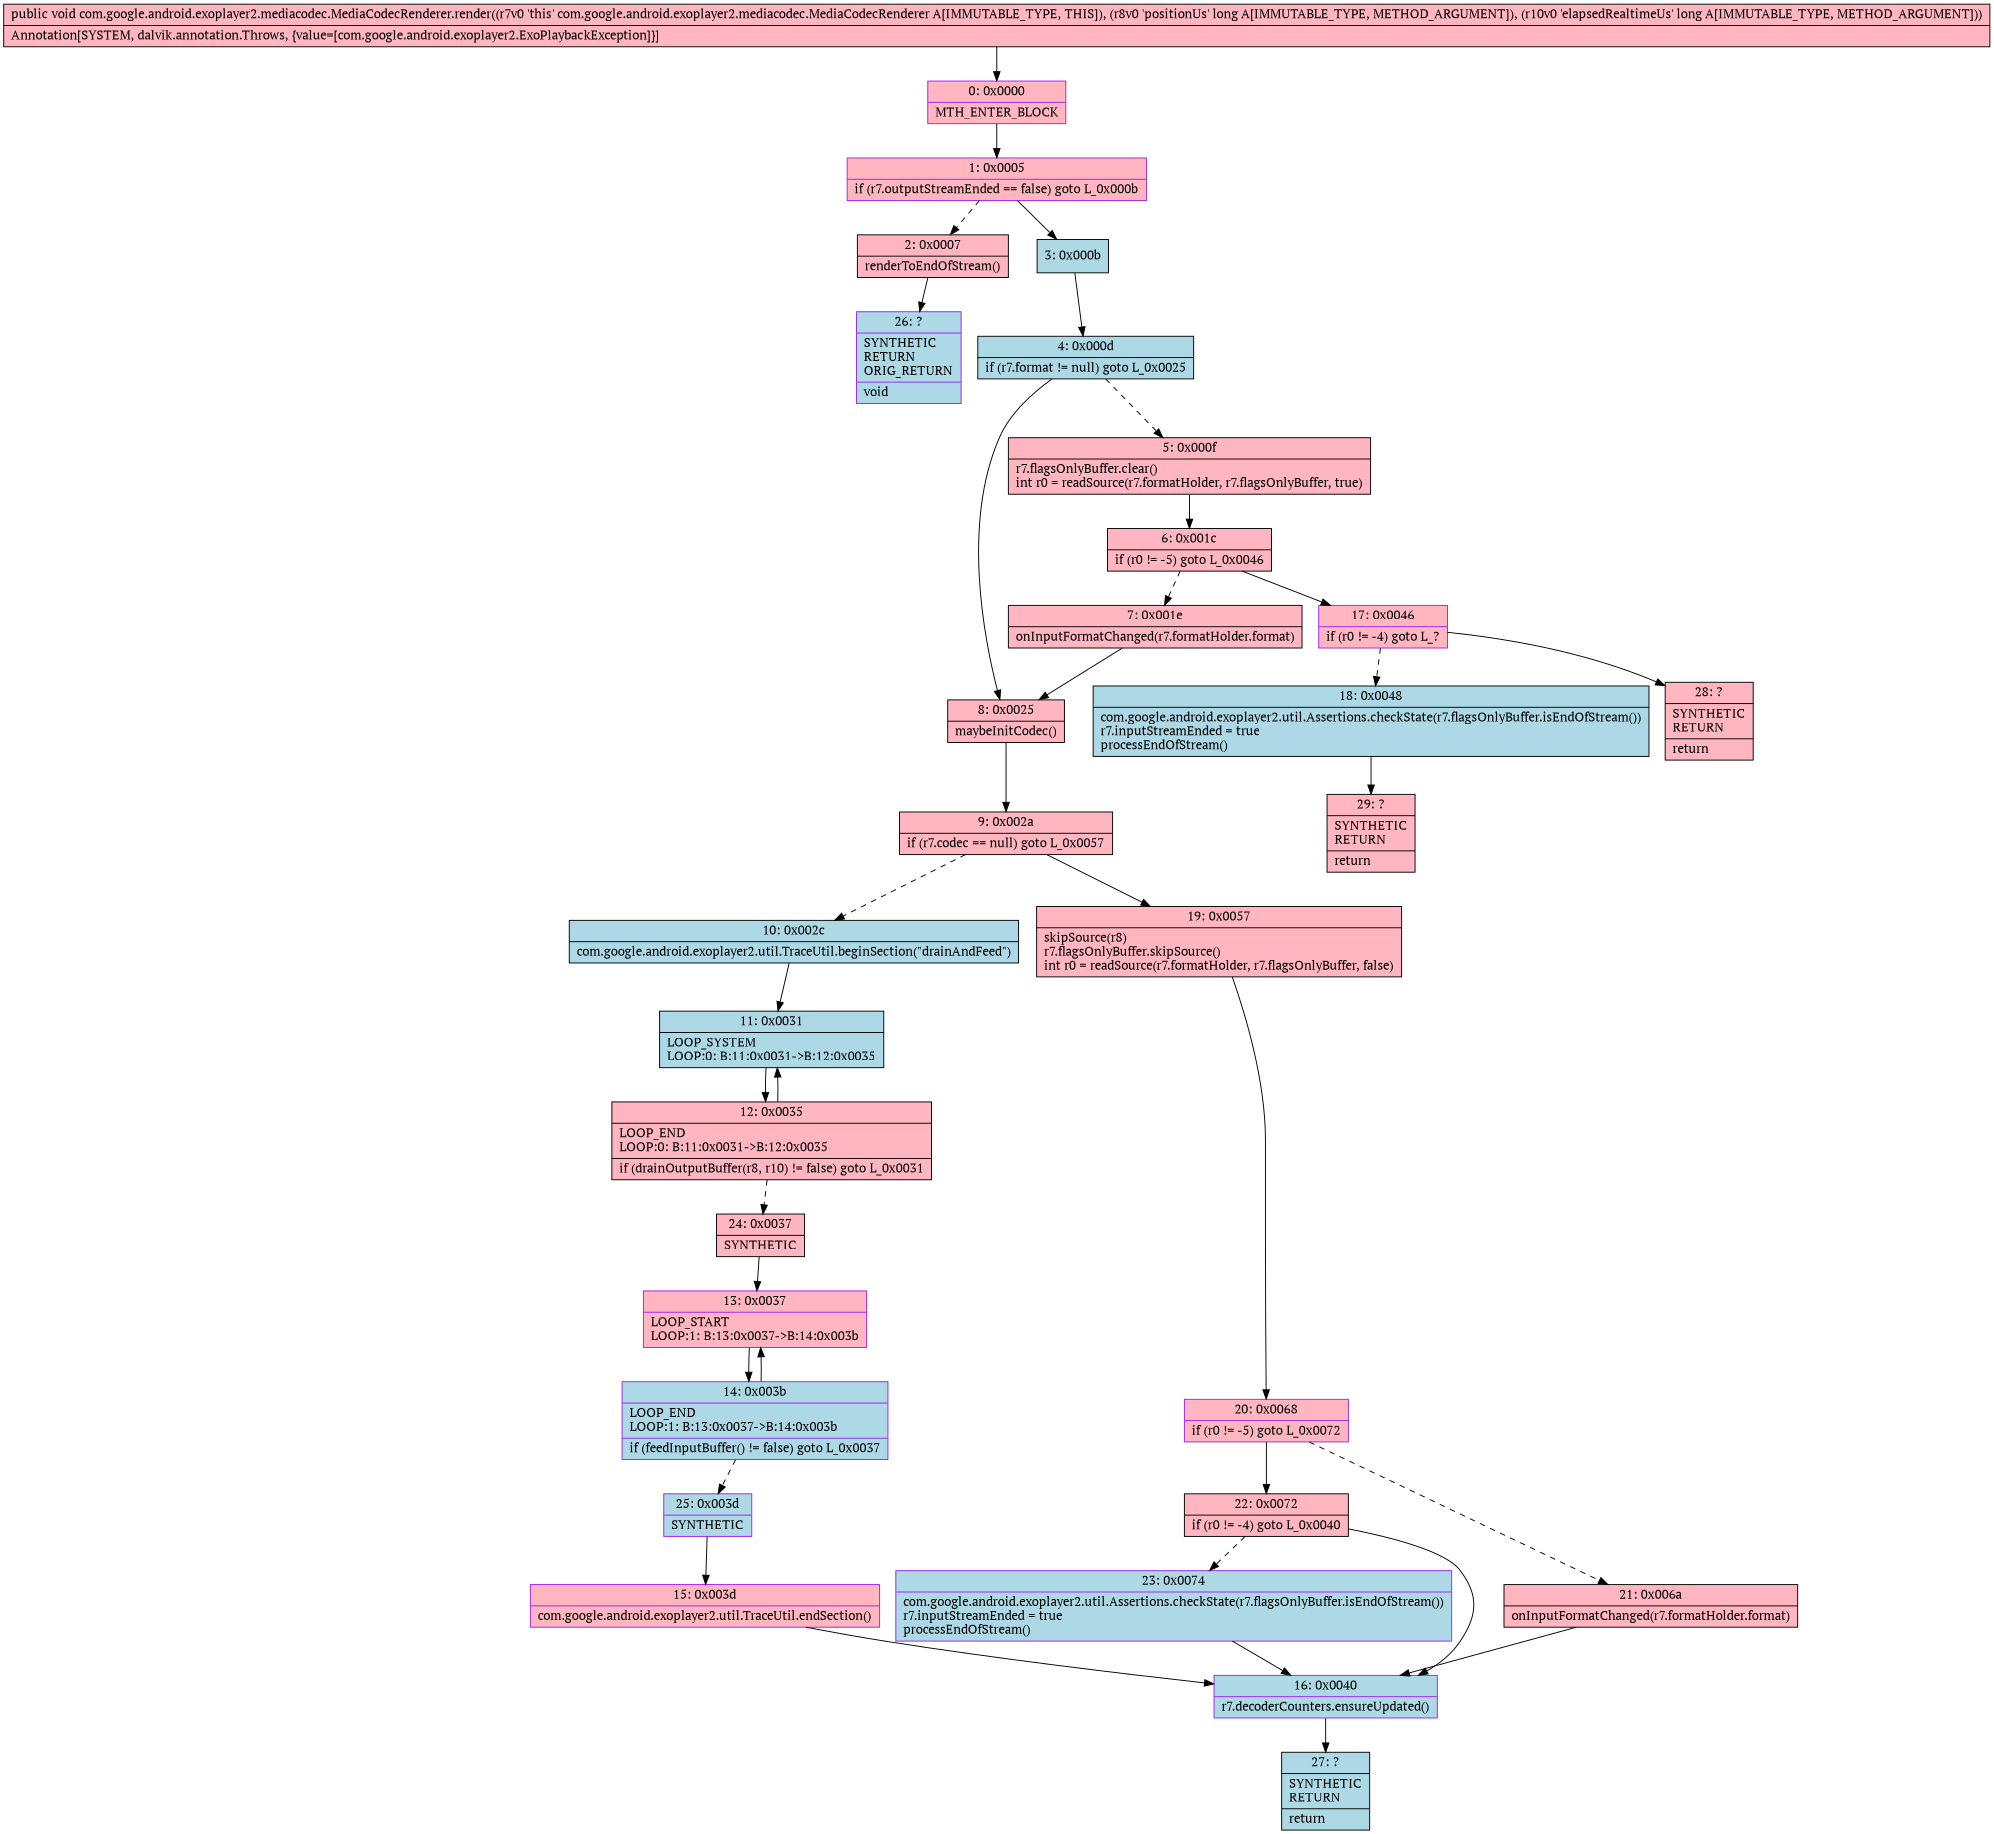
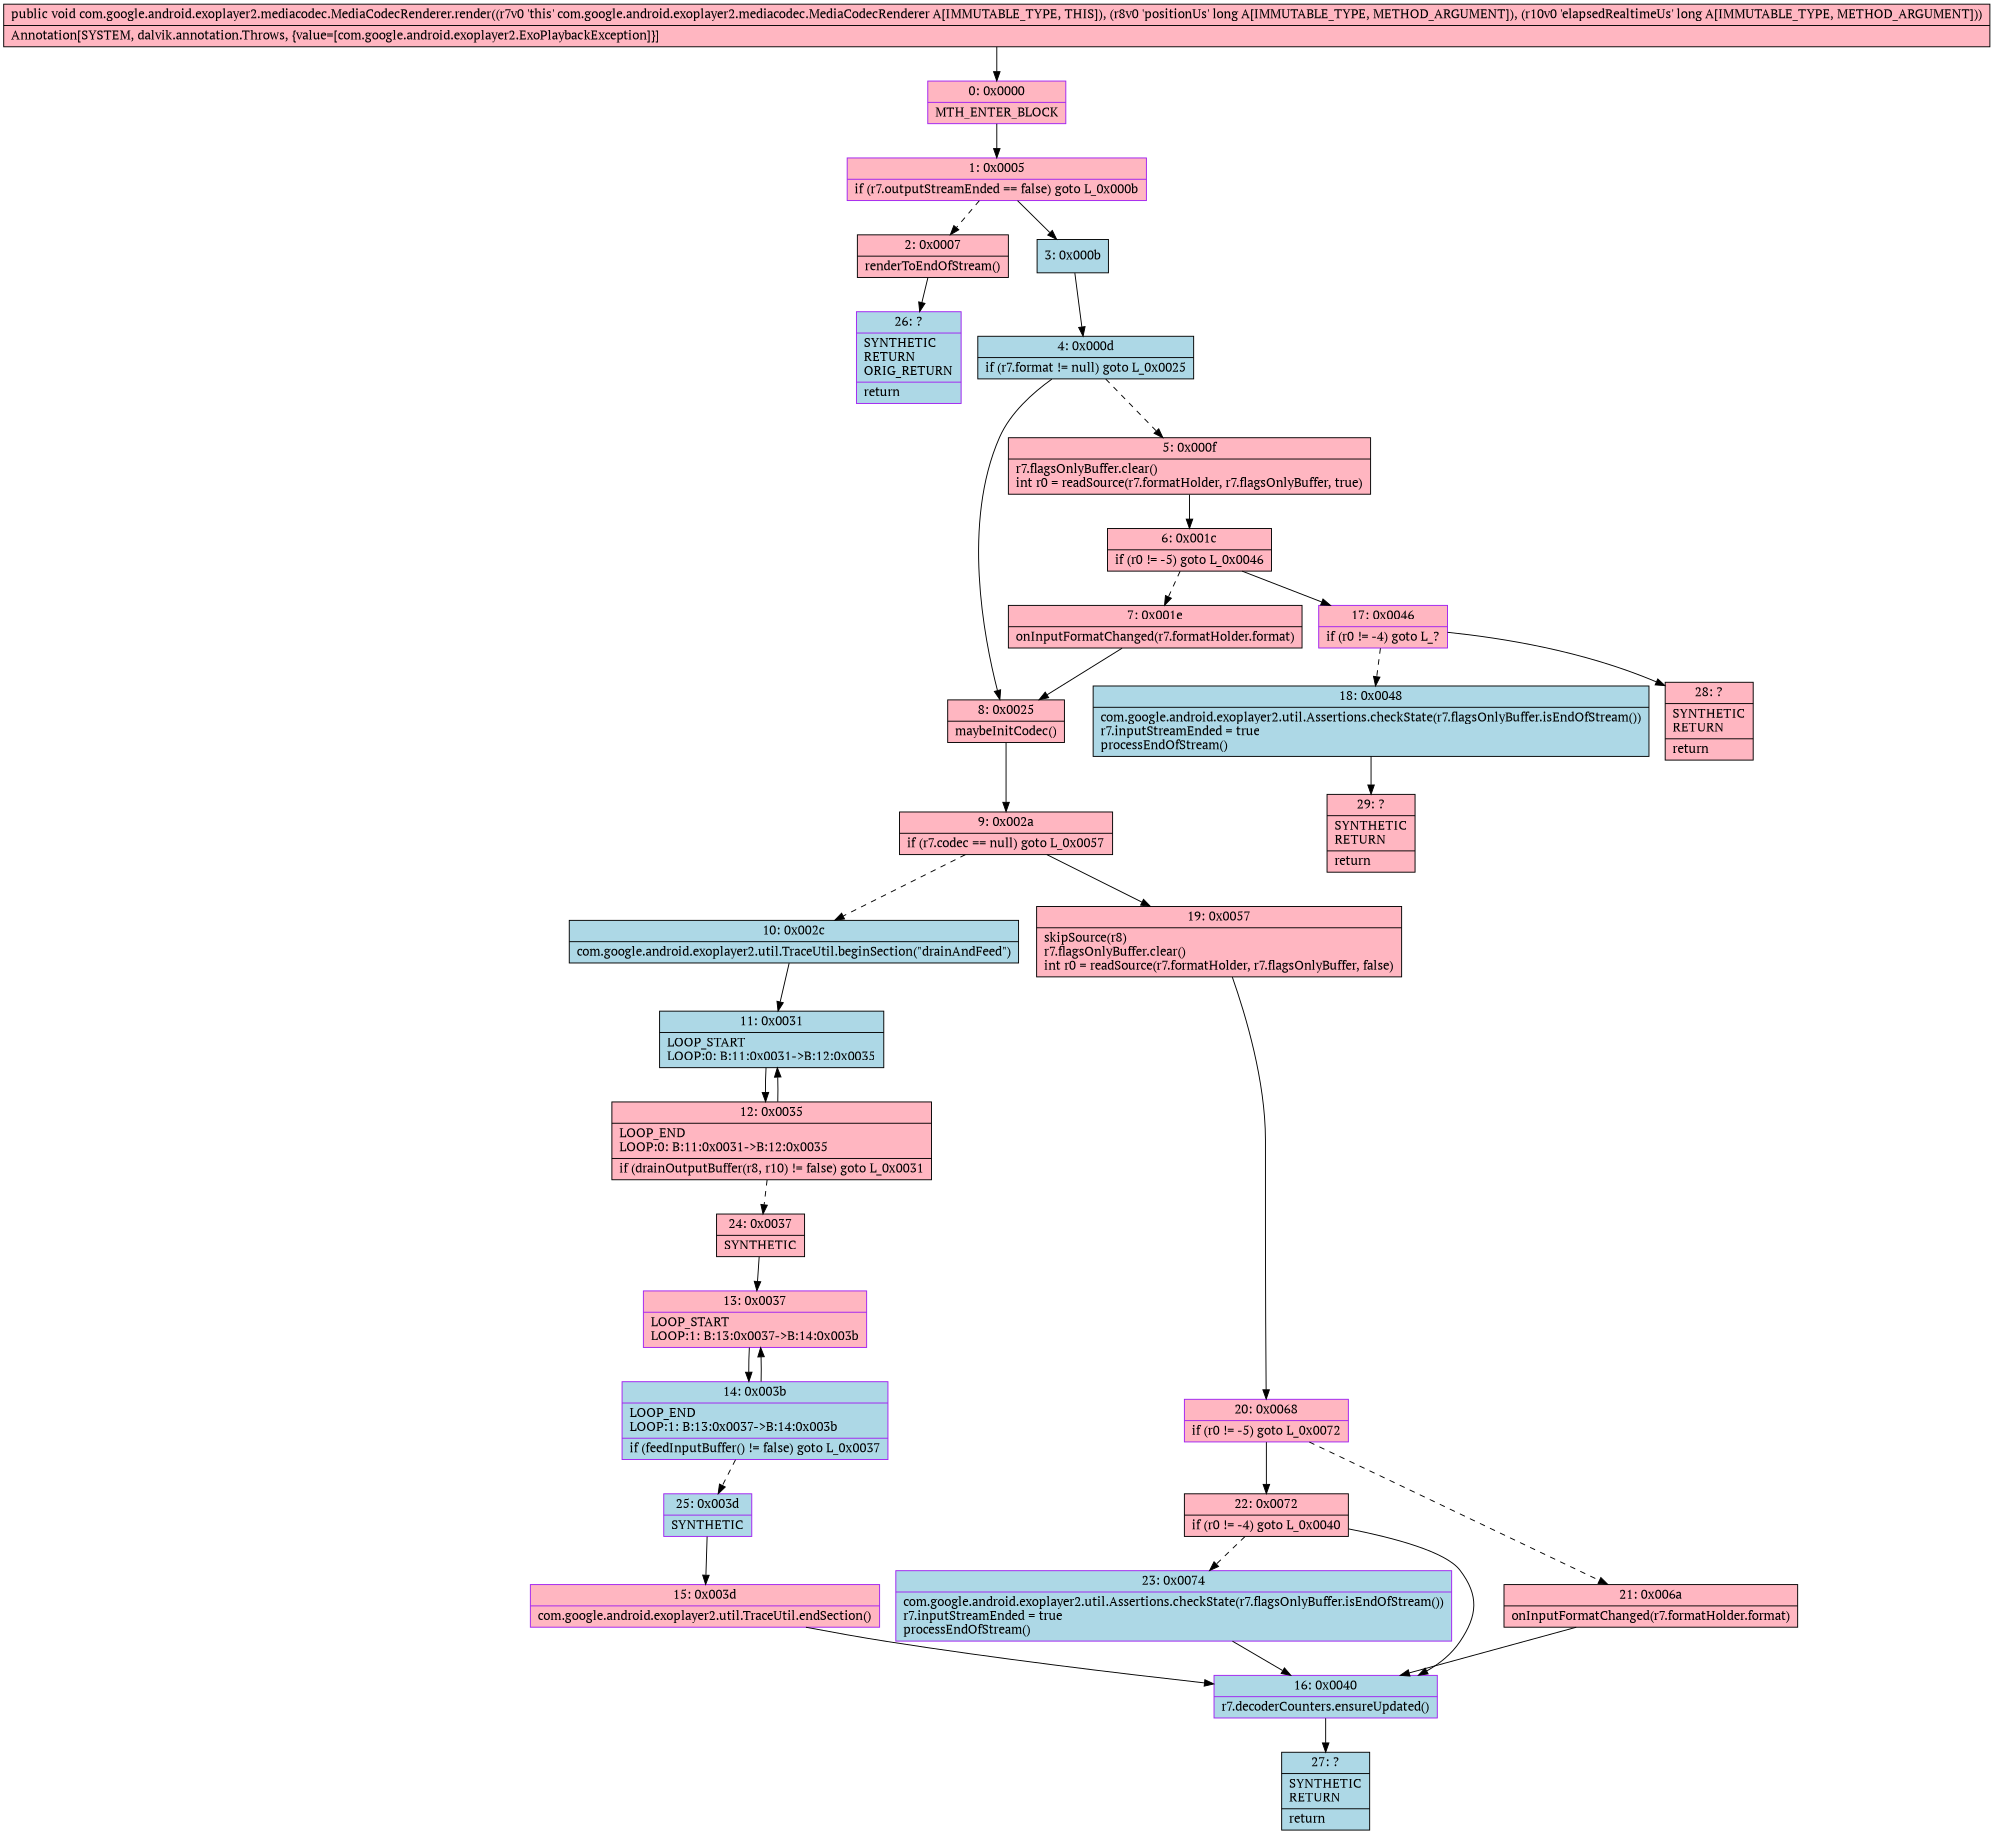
(876, 392) -> (882, 392)
(1133, 952) -> (1115, 952)
(712, 1043) -> (706, 1043)
